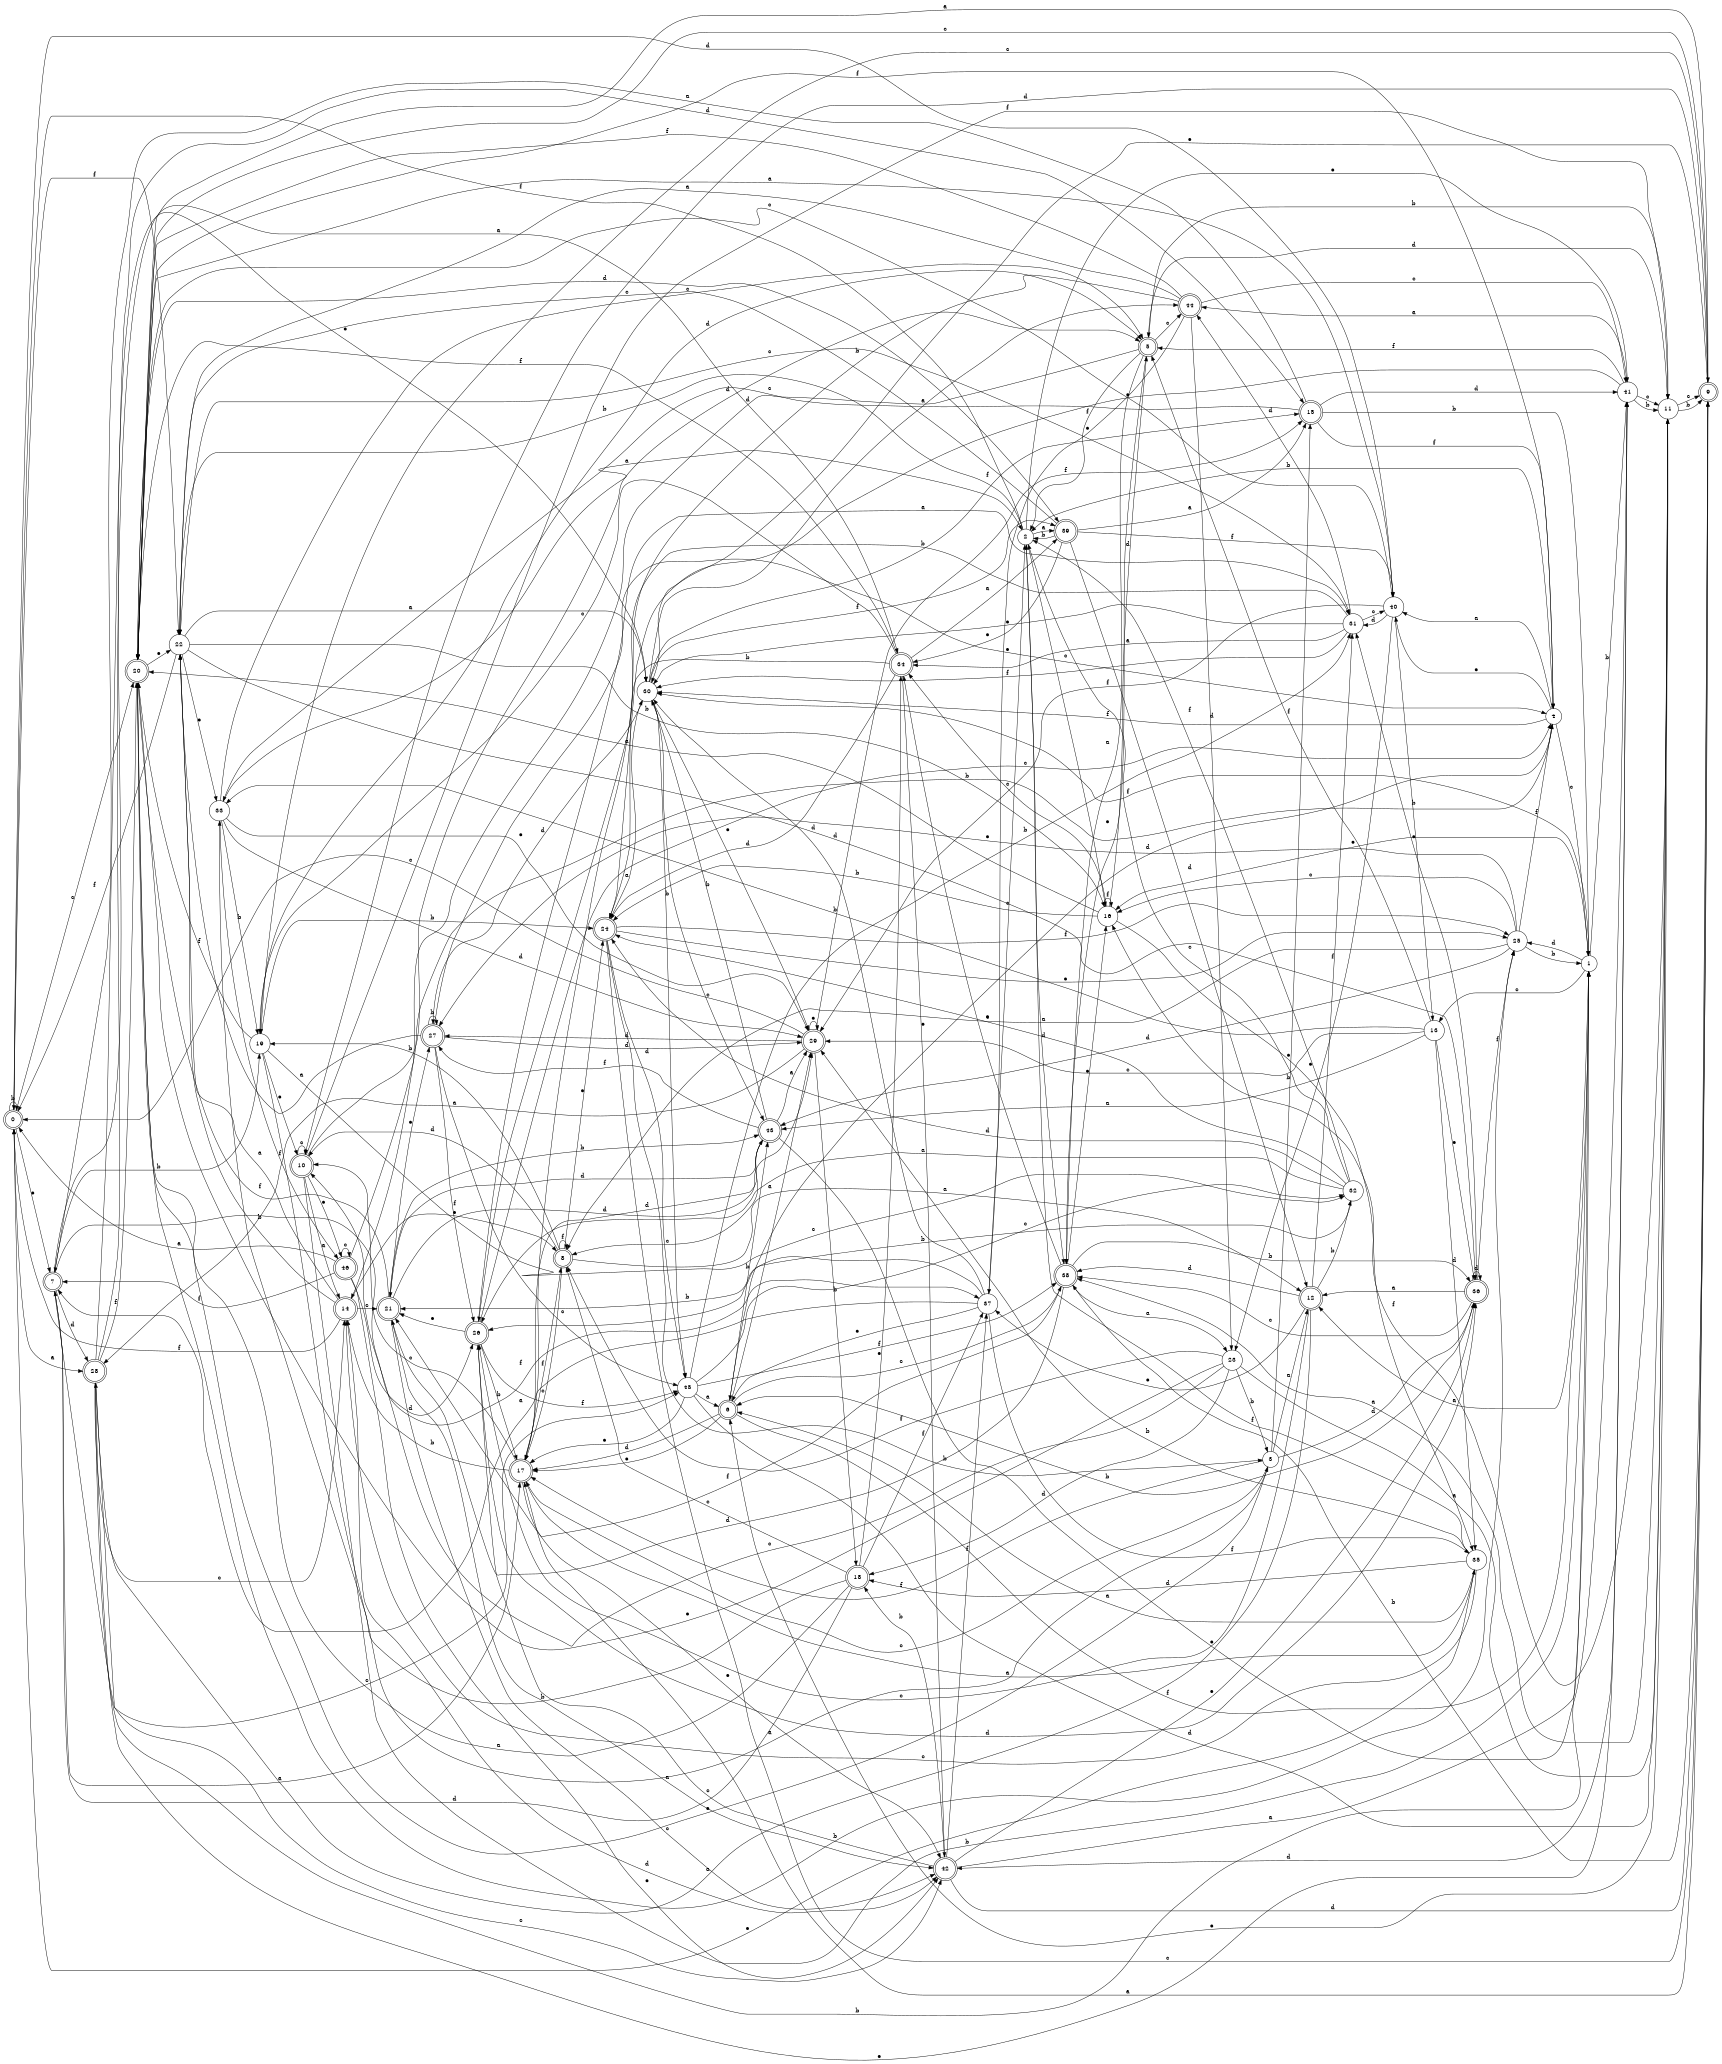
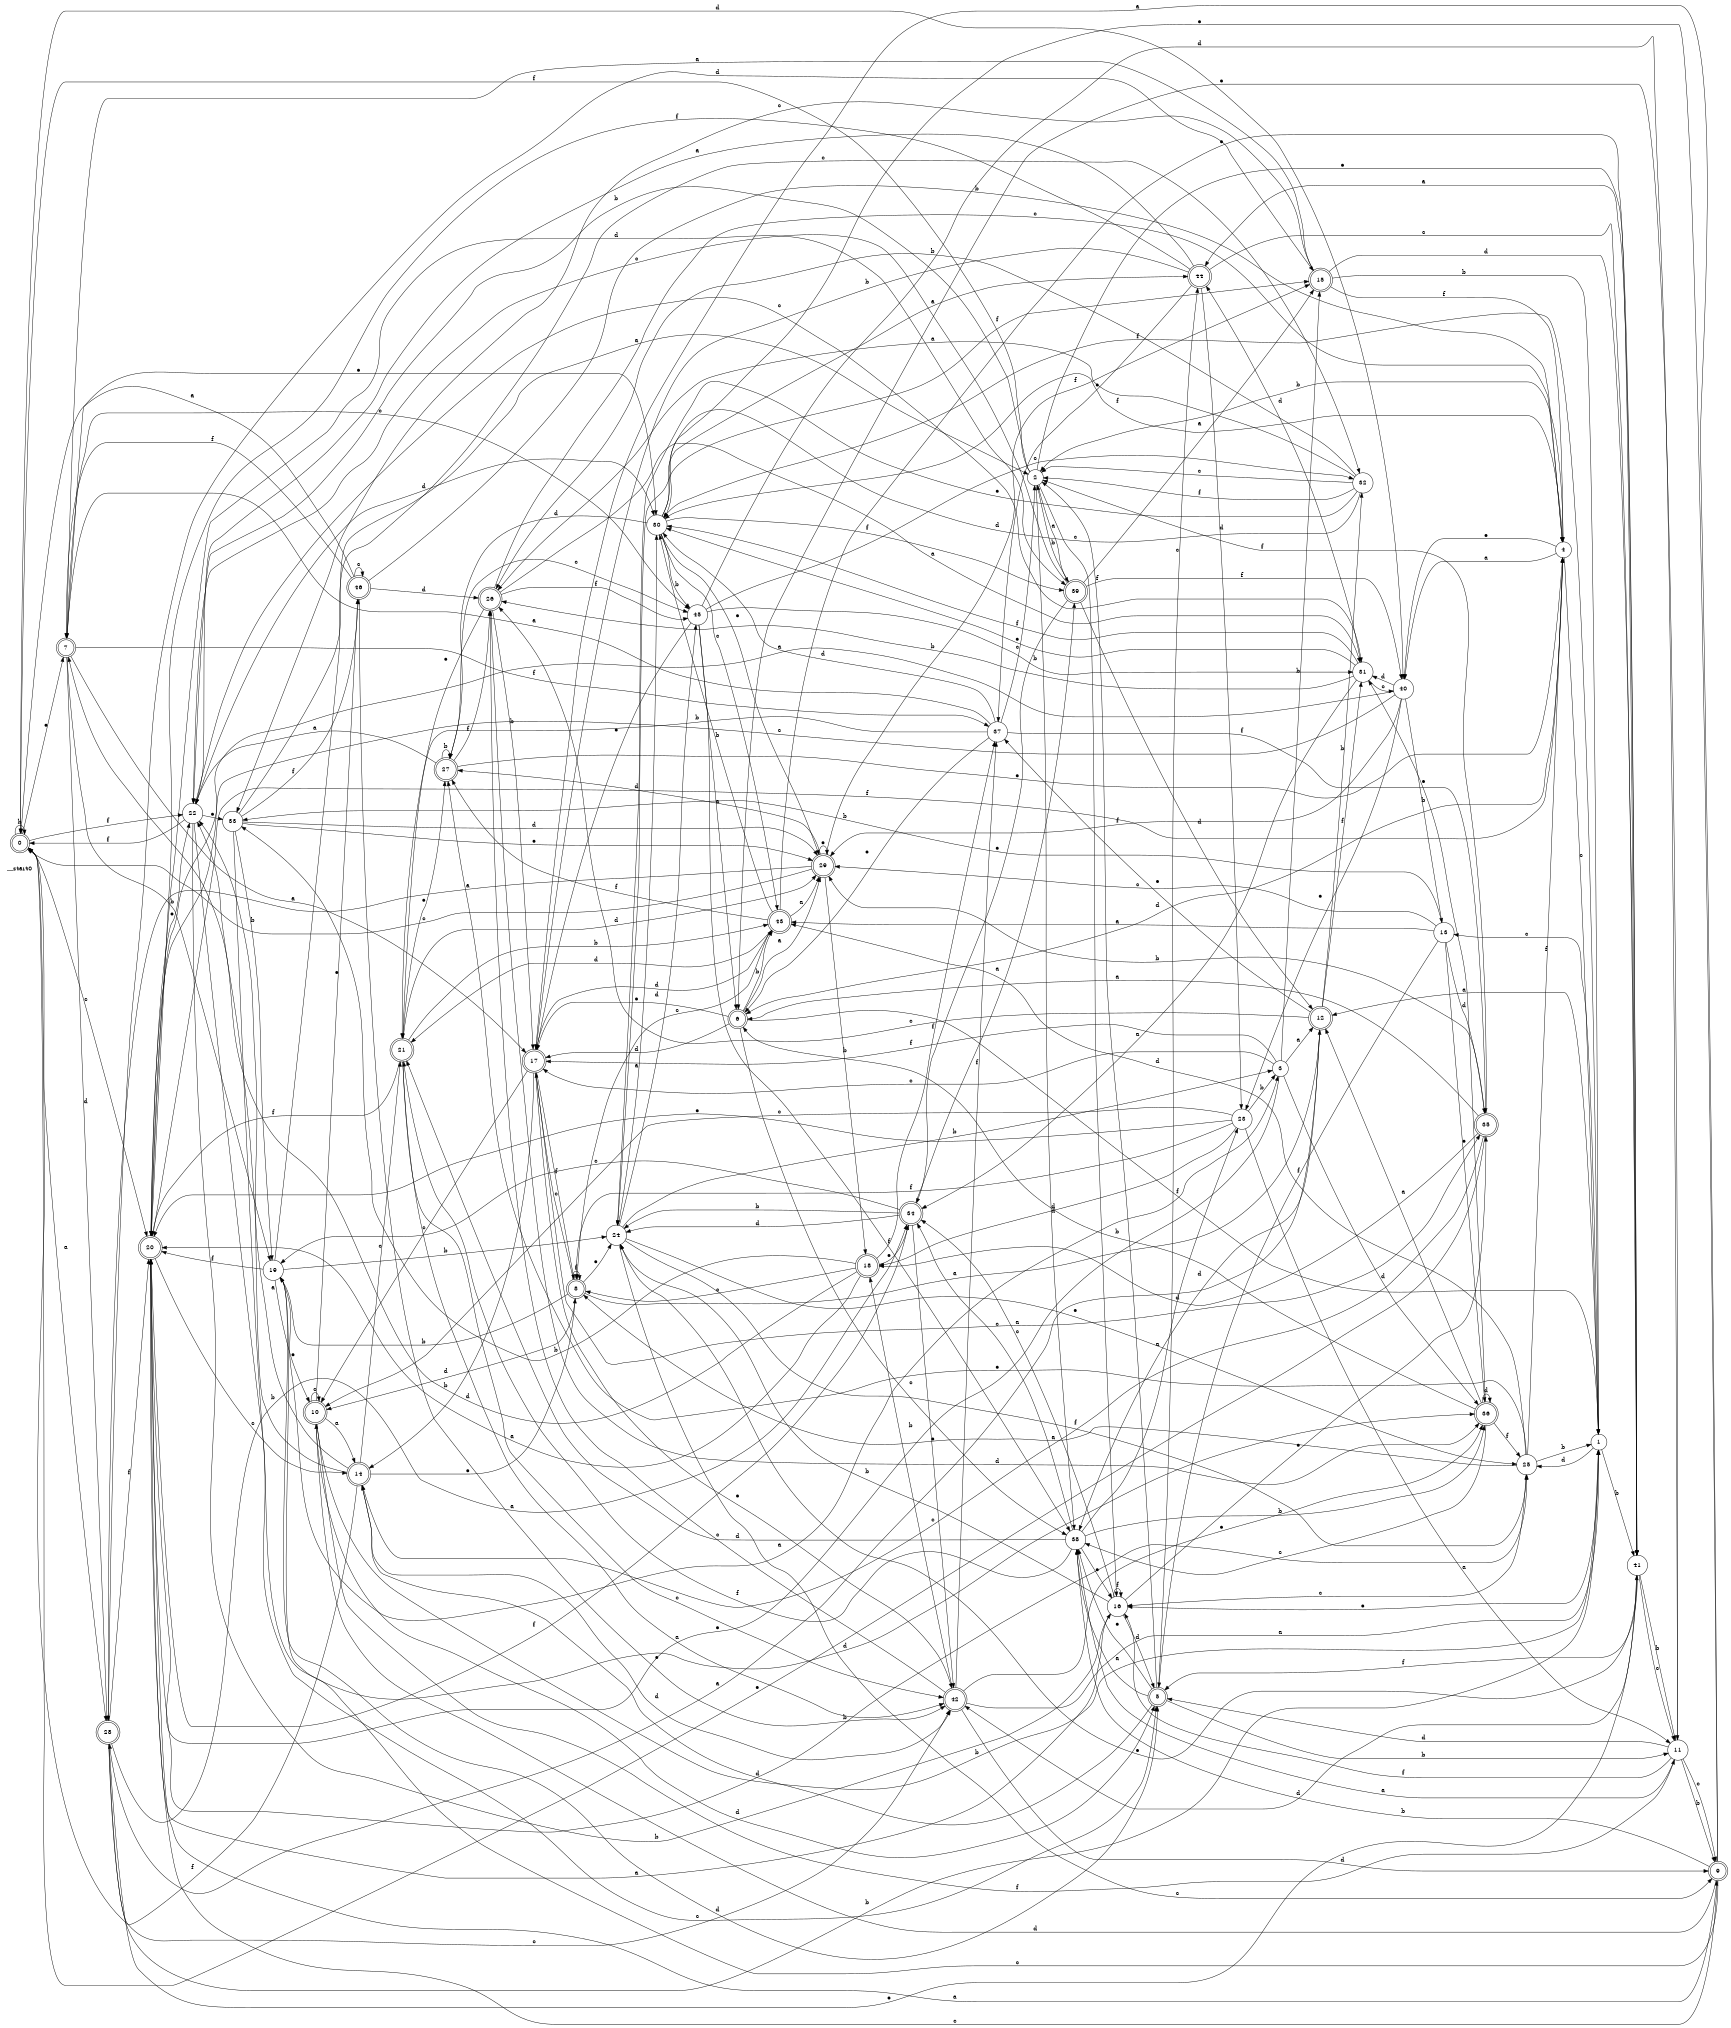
(411, 608) -> (424, 487)
none -> (20, 869)
(605, 929) -> (616, 1235)
(621, 1049) -> none
(1066, 1276) -> (1076, 1540)
(1477, 1560) -> (1486, 1125)
(246, 1581) -> (226, 1392)
